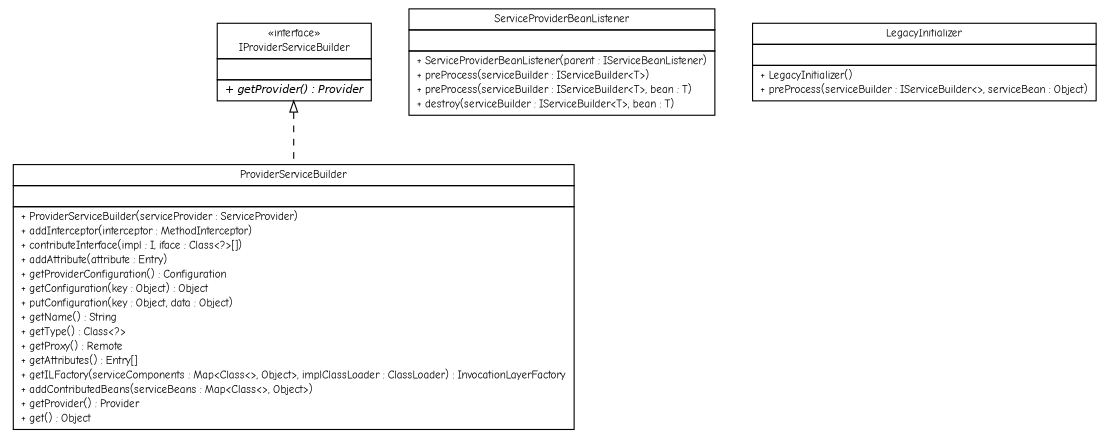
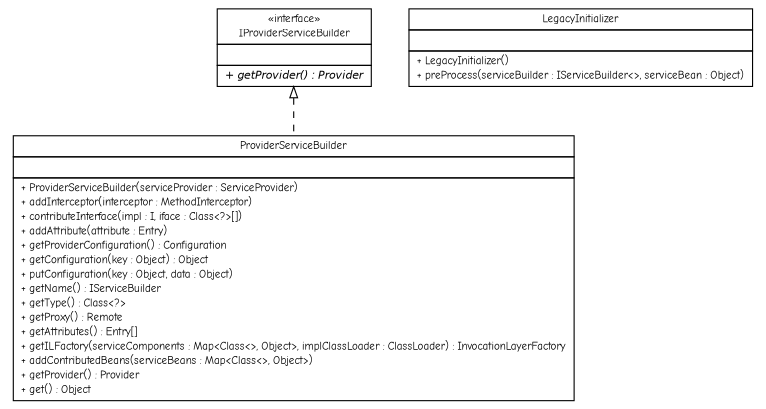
(562, 62) -> none
(69, 318) -> (91, 289)
